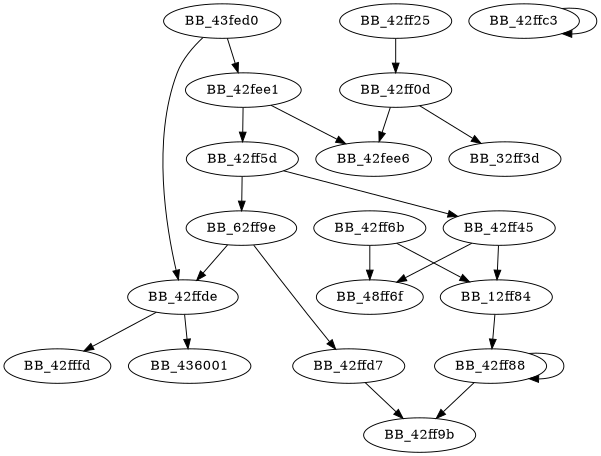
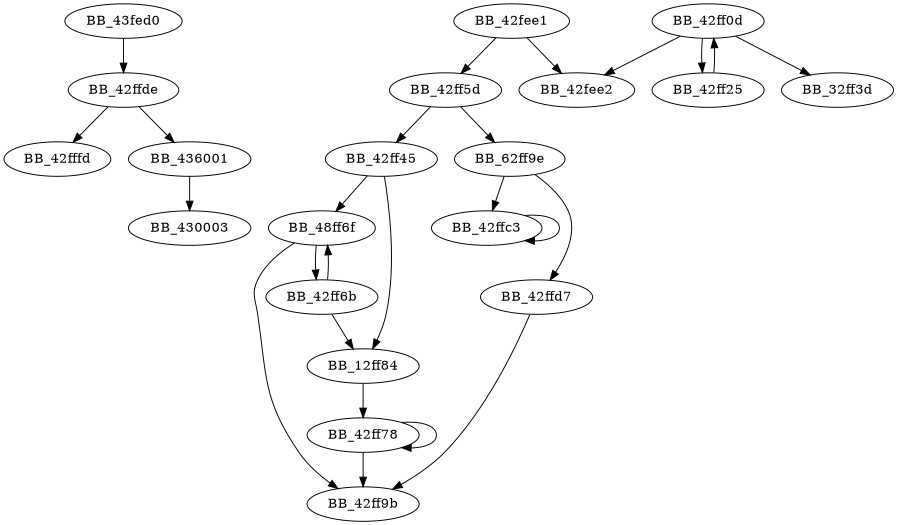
(231, 51) -> none
none -> (702, 51)
(374, 159) -> (577, 90)
none -> (190, 228)
none -> (315, 258)
(215, 259) -> (500, 189)
none -> (264, 365)
(491, 366) -> (363, 435)
